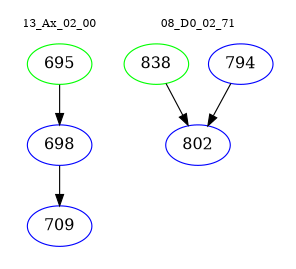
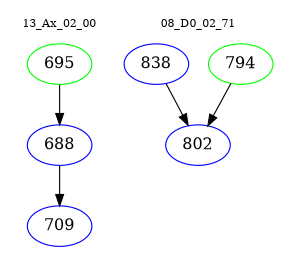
(156, 64) -> (156, 64)
(241, 64) -> (241, 64)
(60, 145) -> (60, 145)
